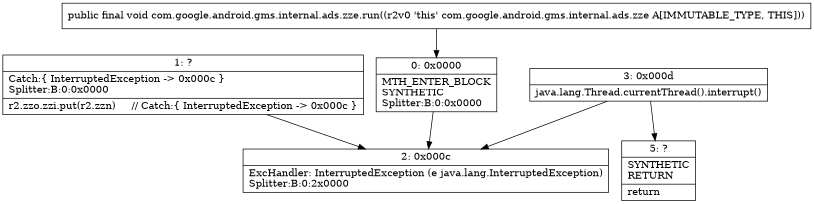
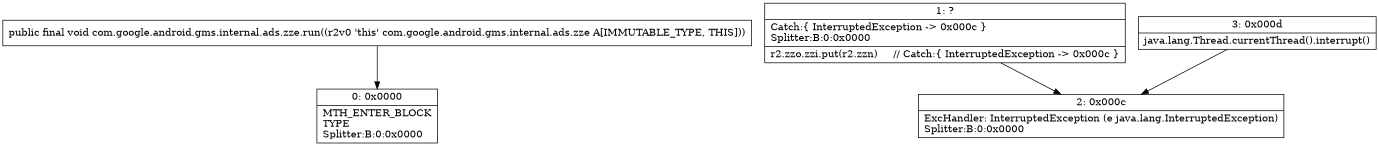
(413, 93) -> (336, 124)
(431, 127) -> none
(659, 171) -> none
(299, 184) -> (974, 129)
